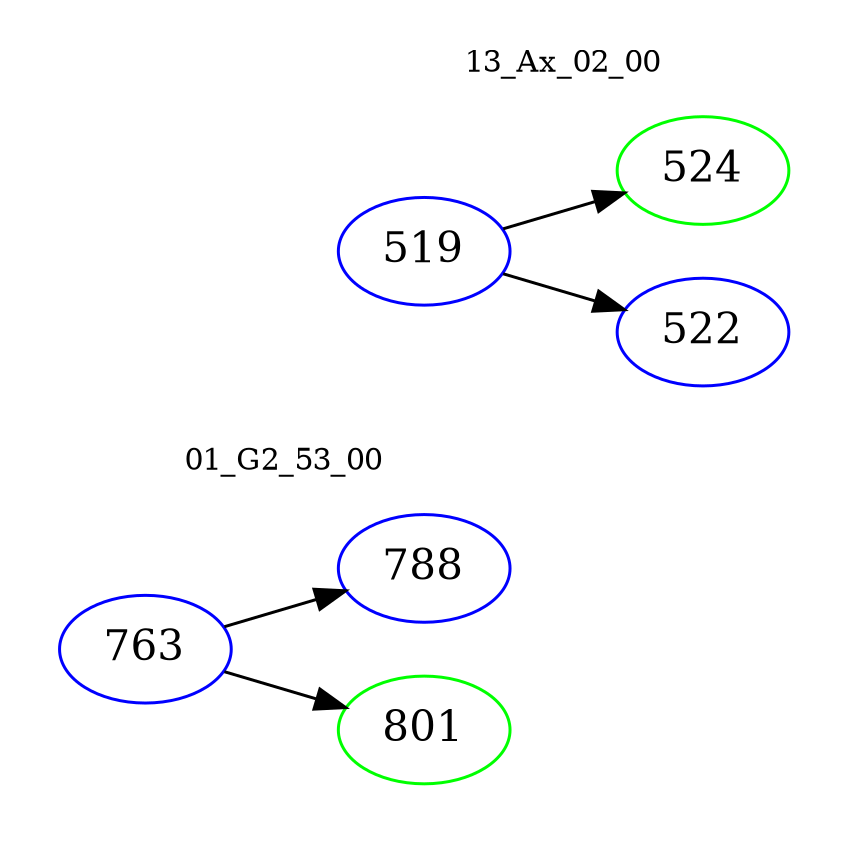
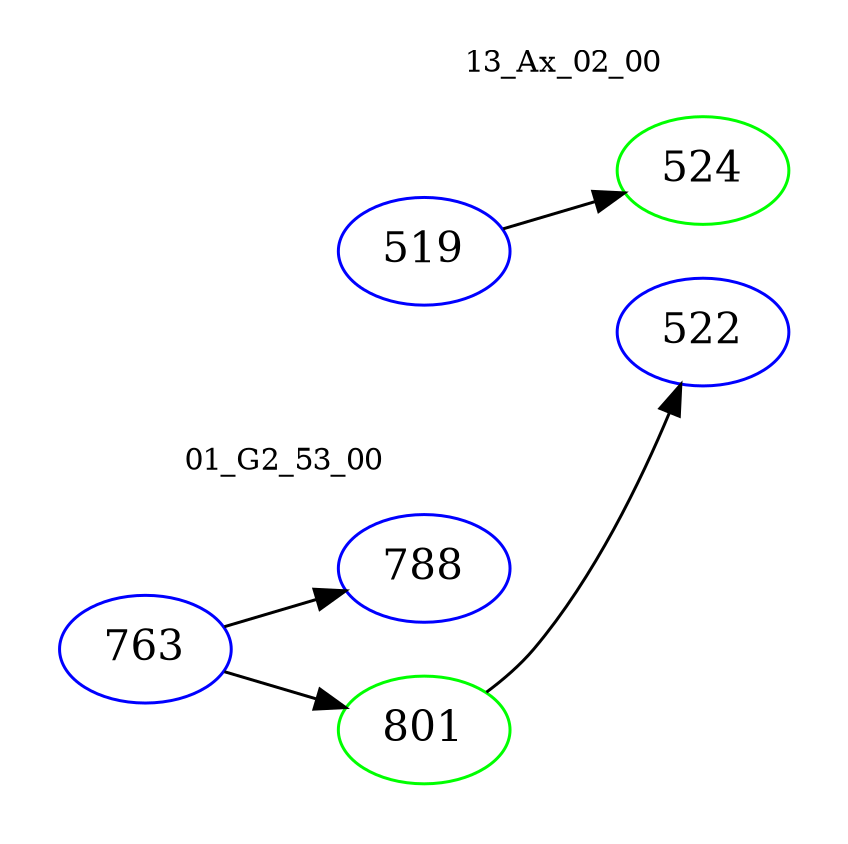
(549, 287) -> (594, 564)
